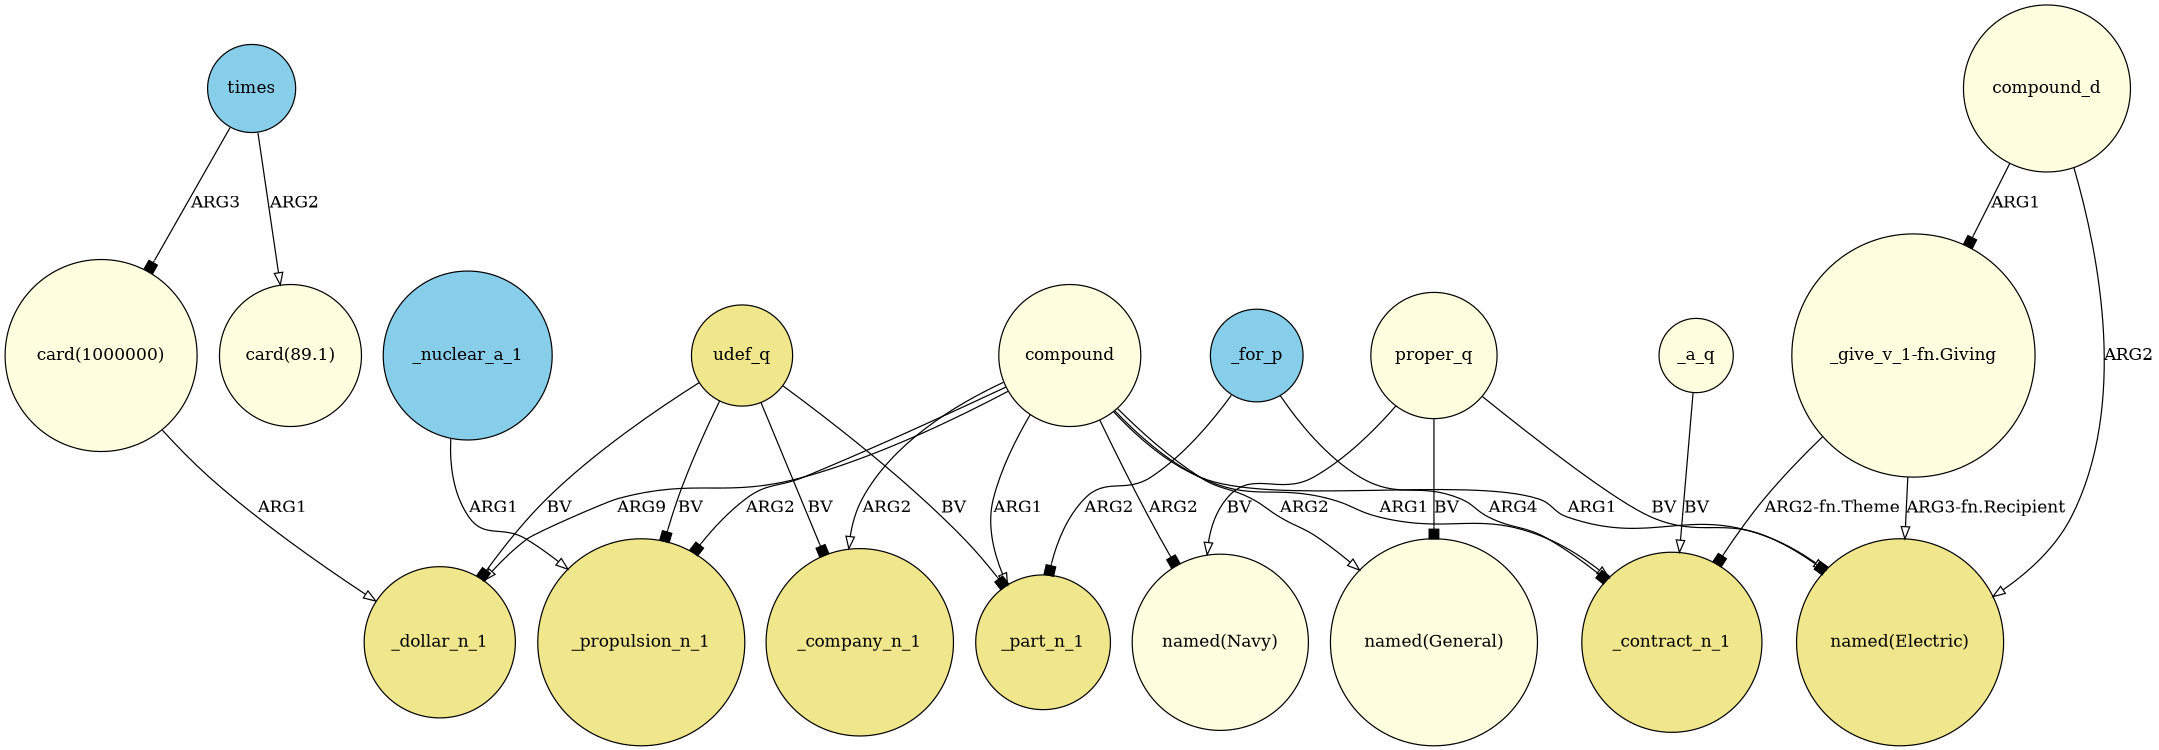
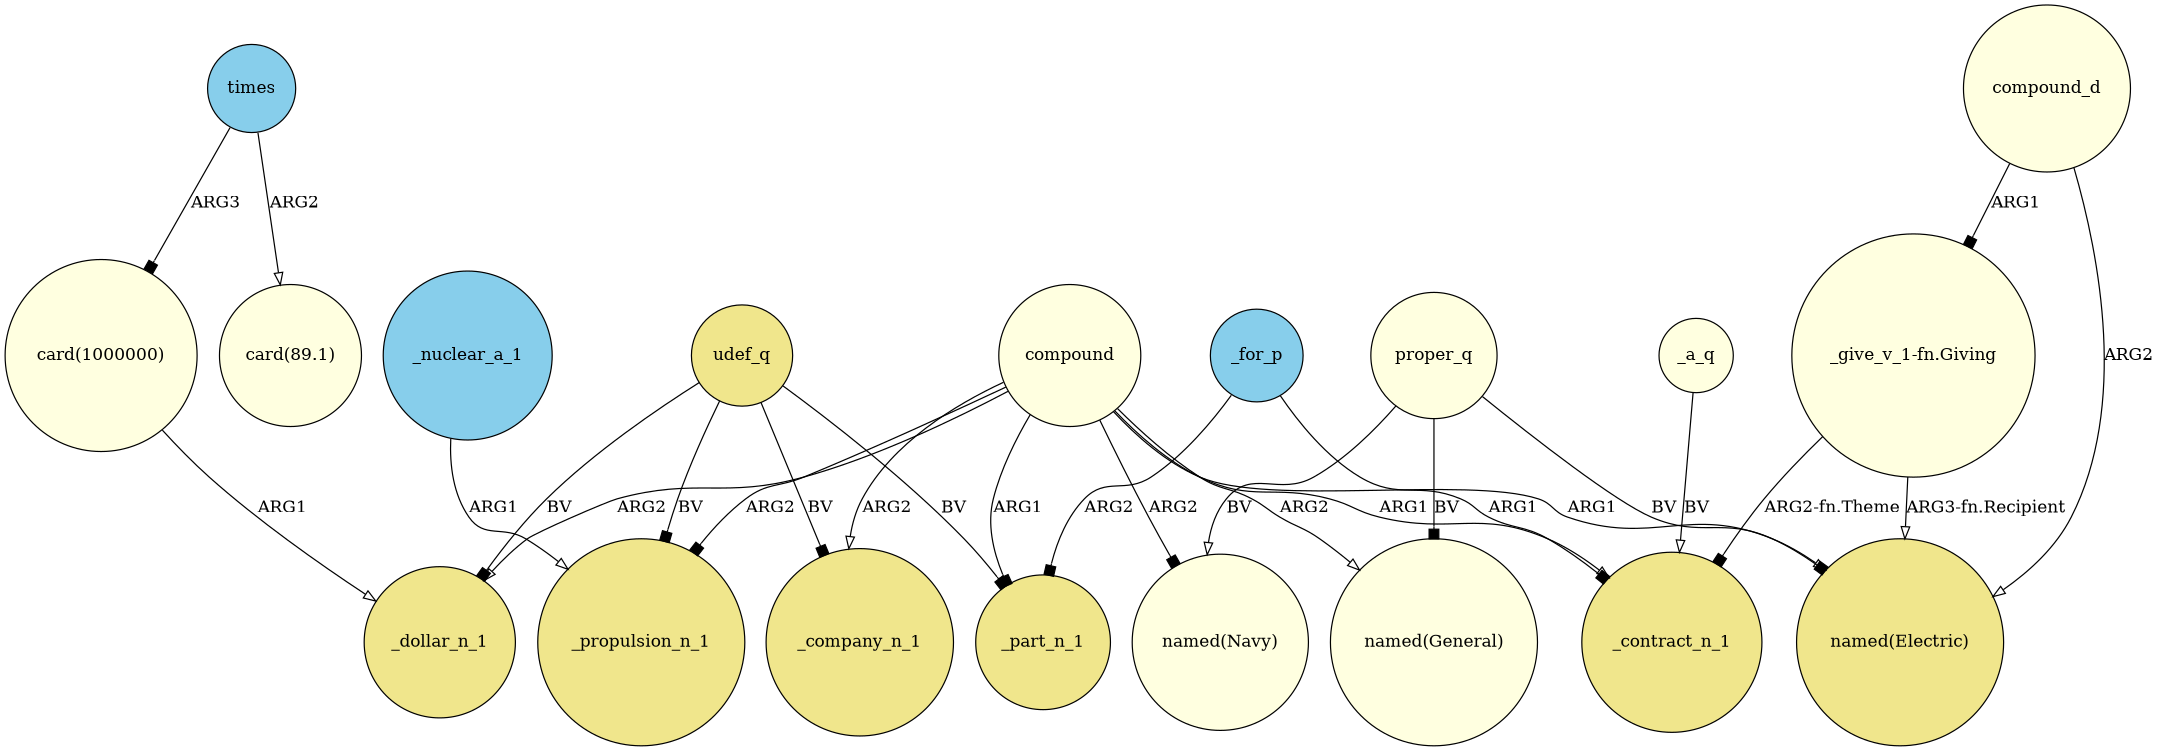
(995, 492) -> (995, 492)
(642, 508) -> (642, 508)
(1513, 508) -> (1513, 508)
